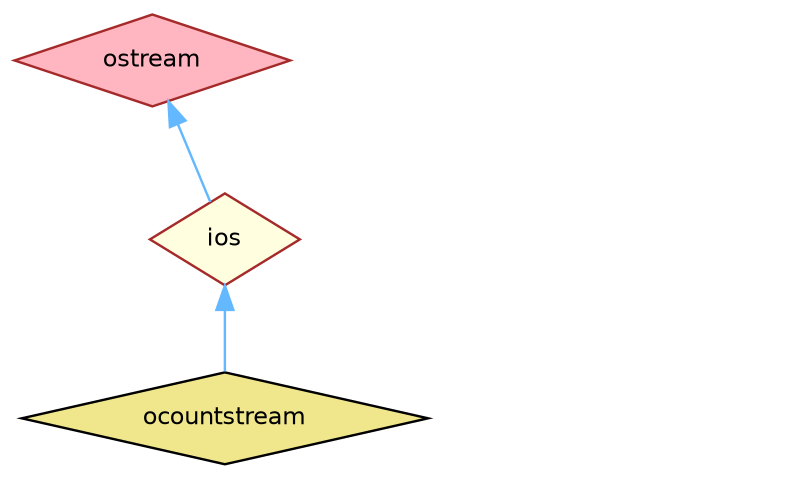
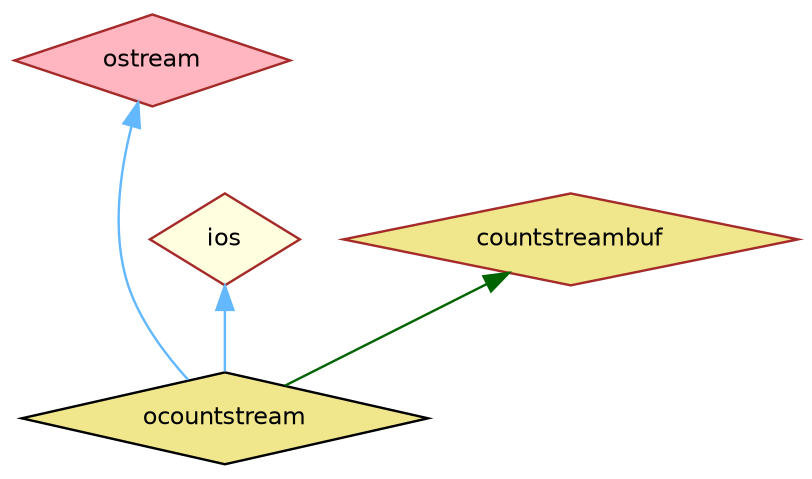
(194, 163) -> (122, 261)
none -> (571, 239)
